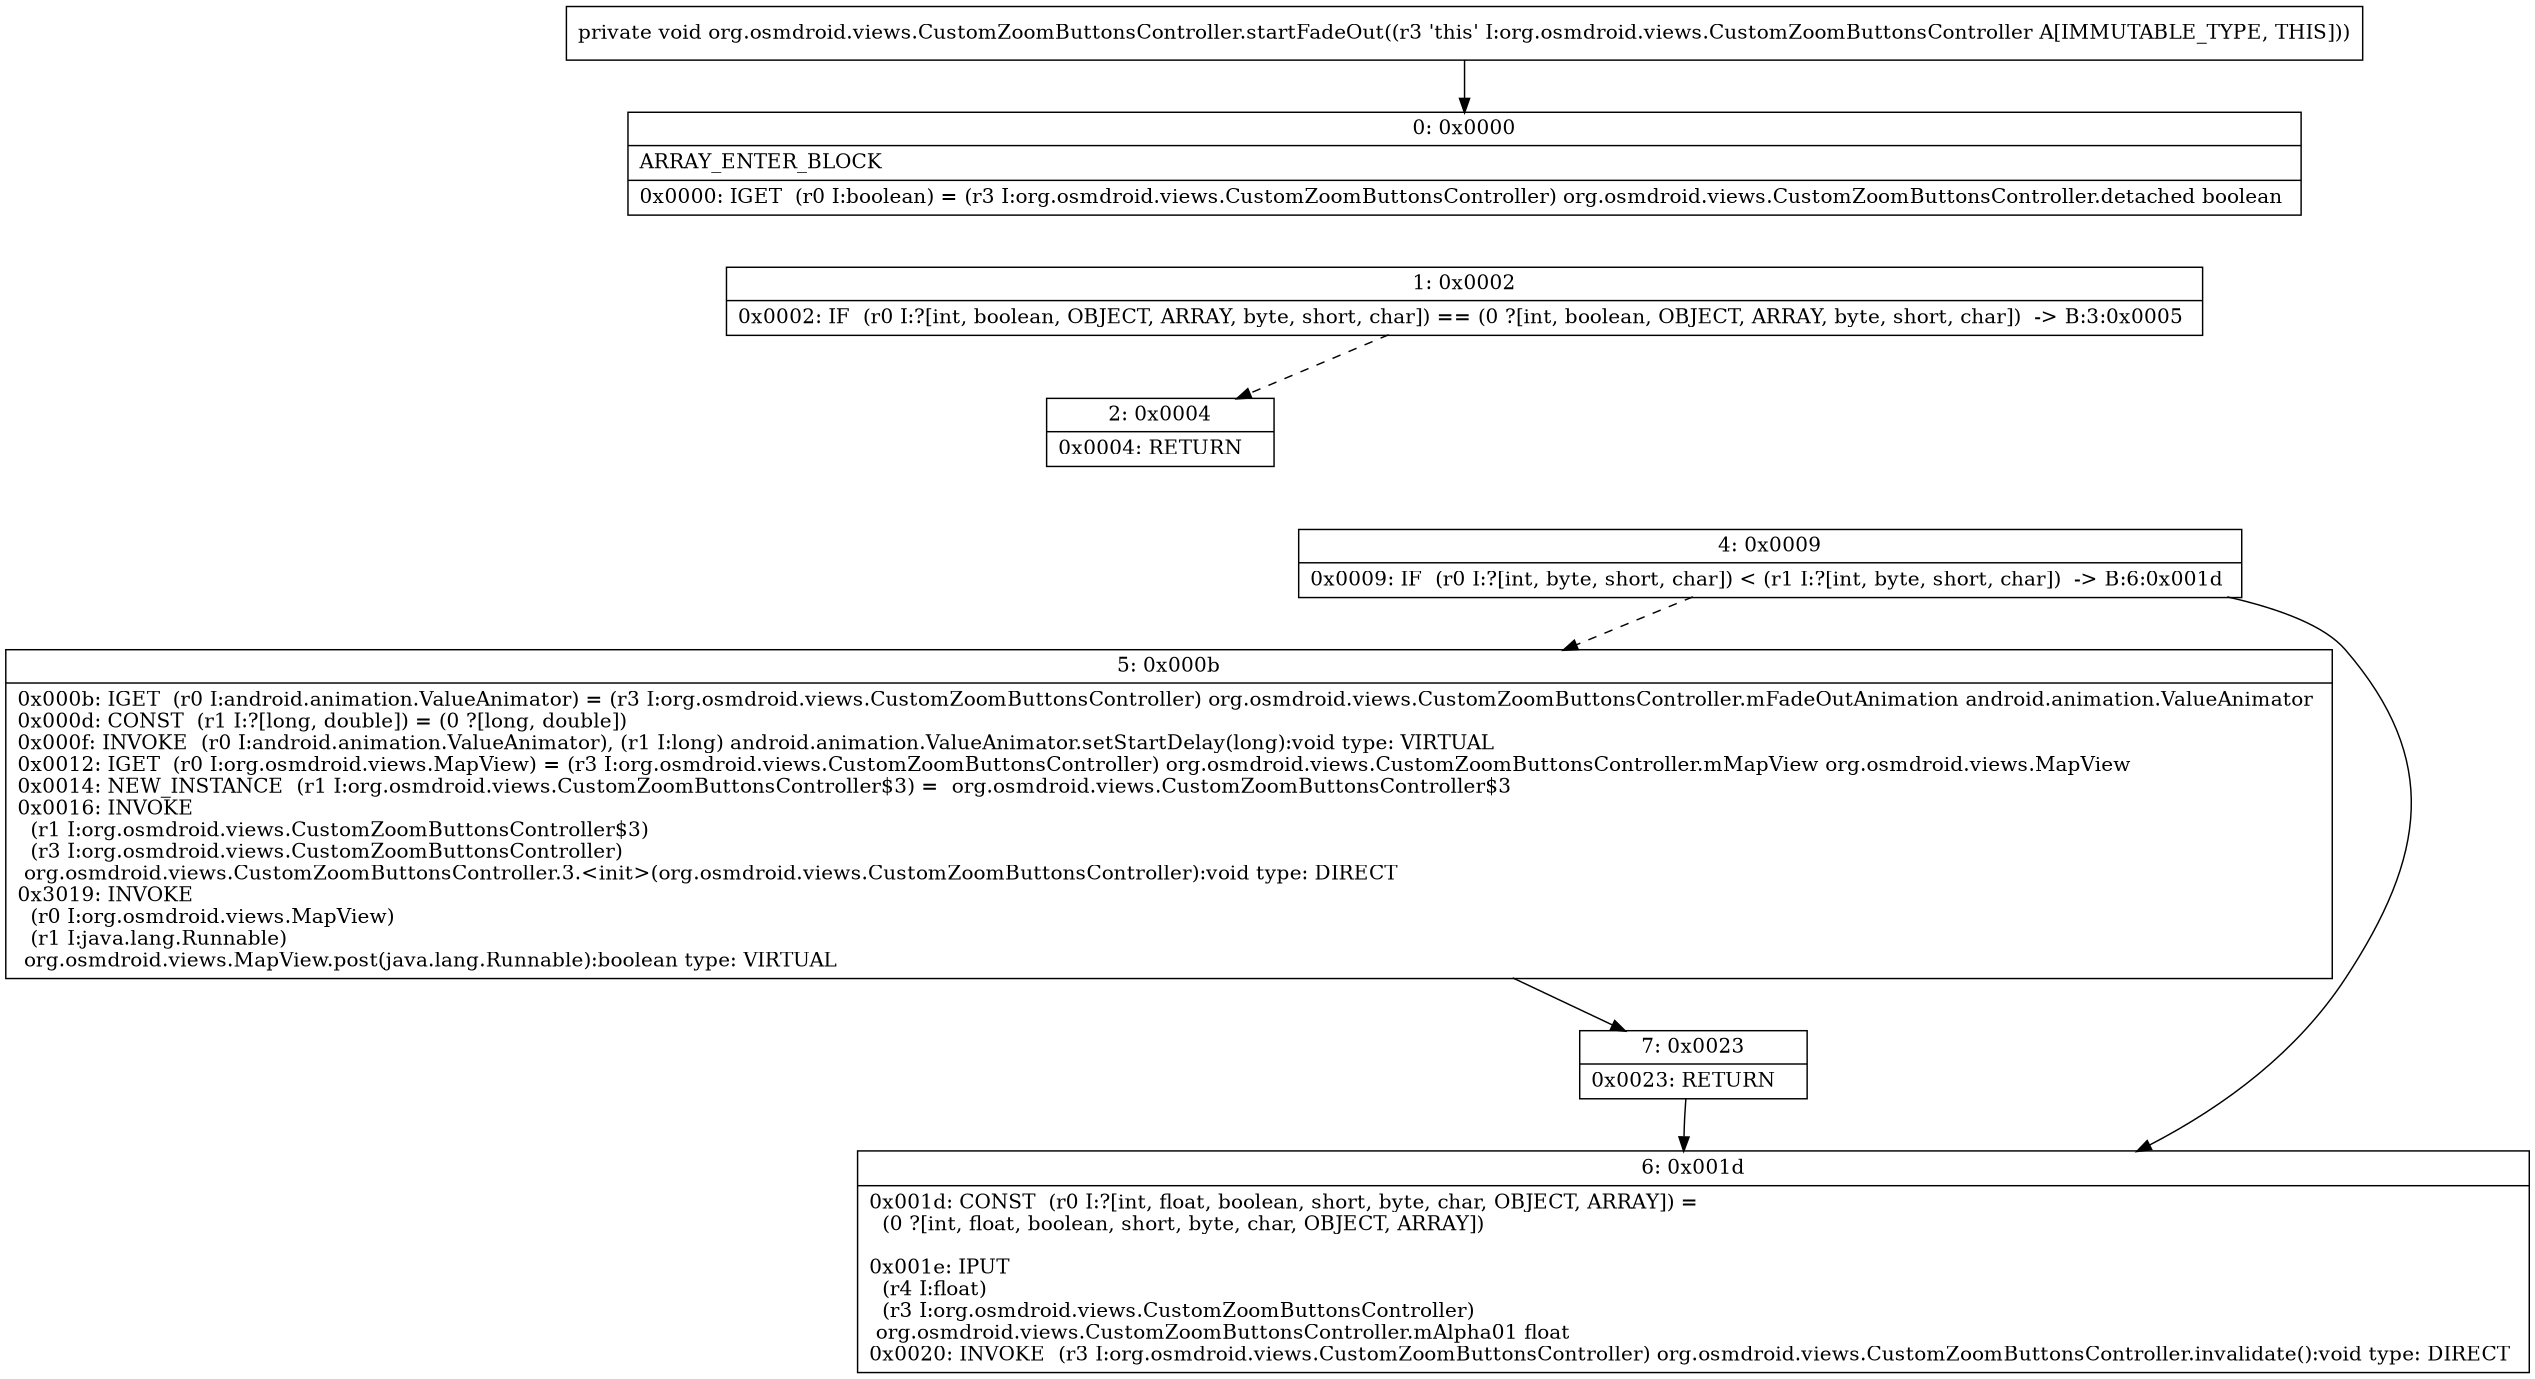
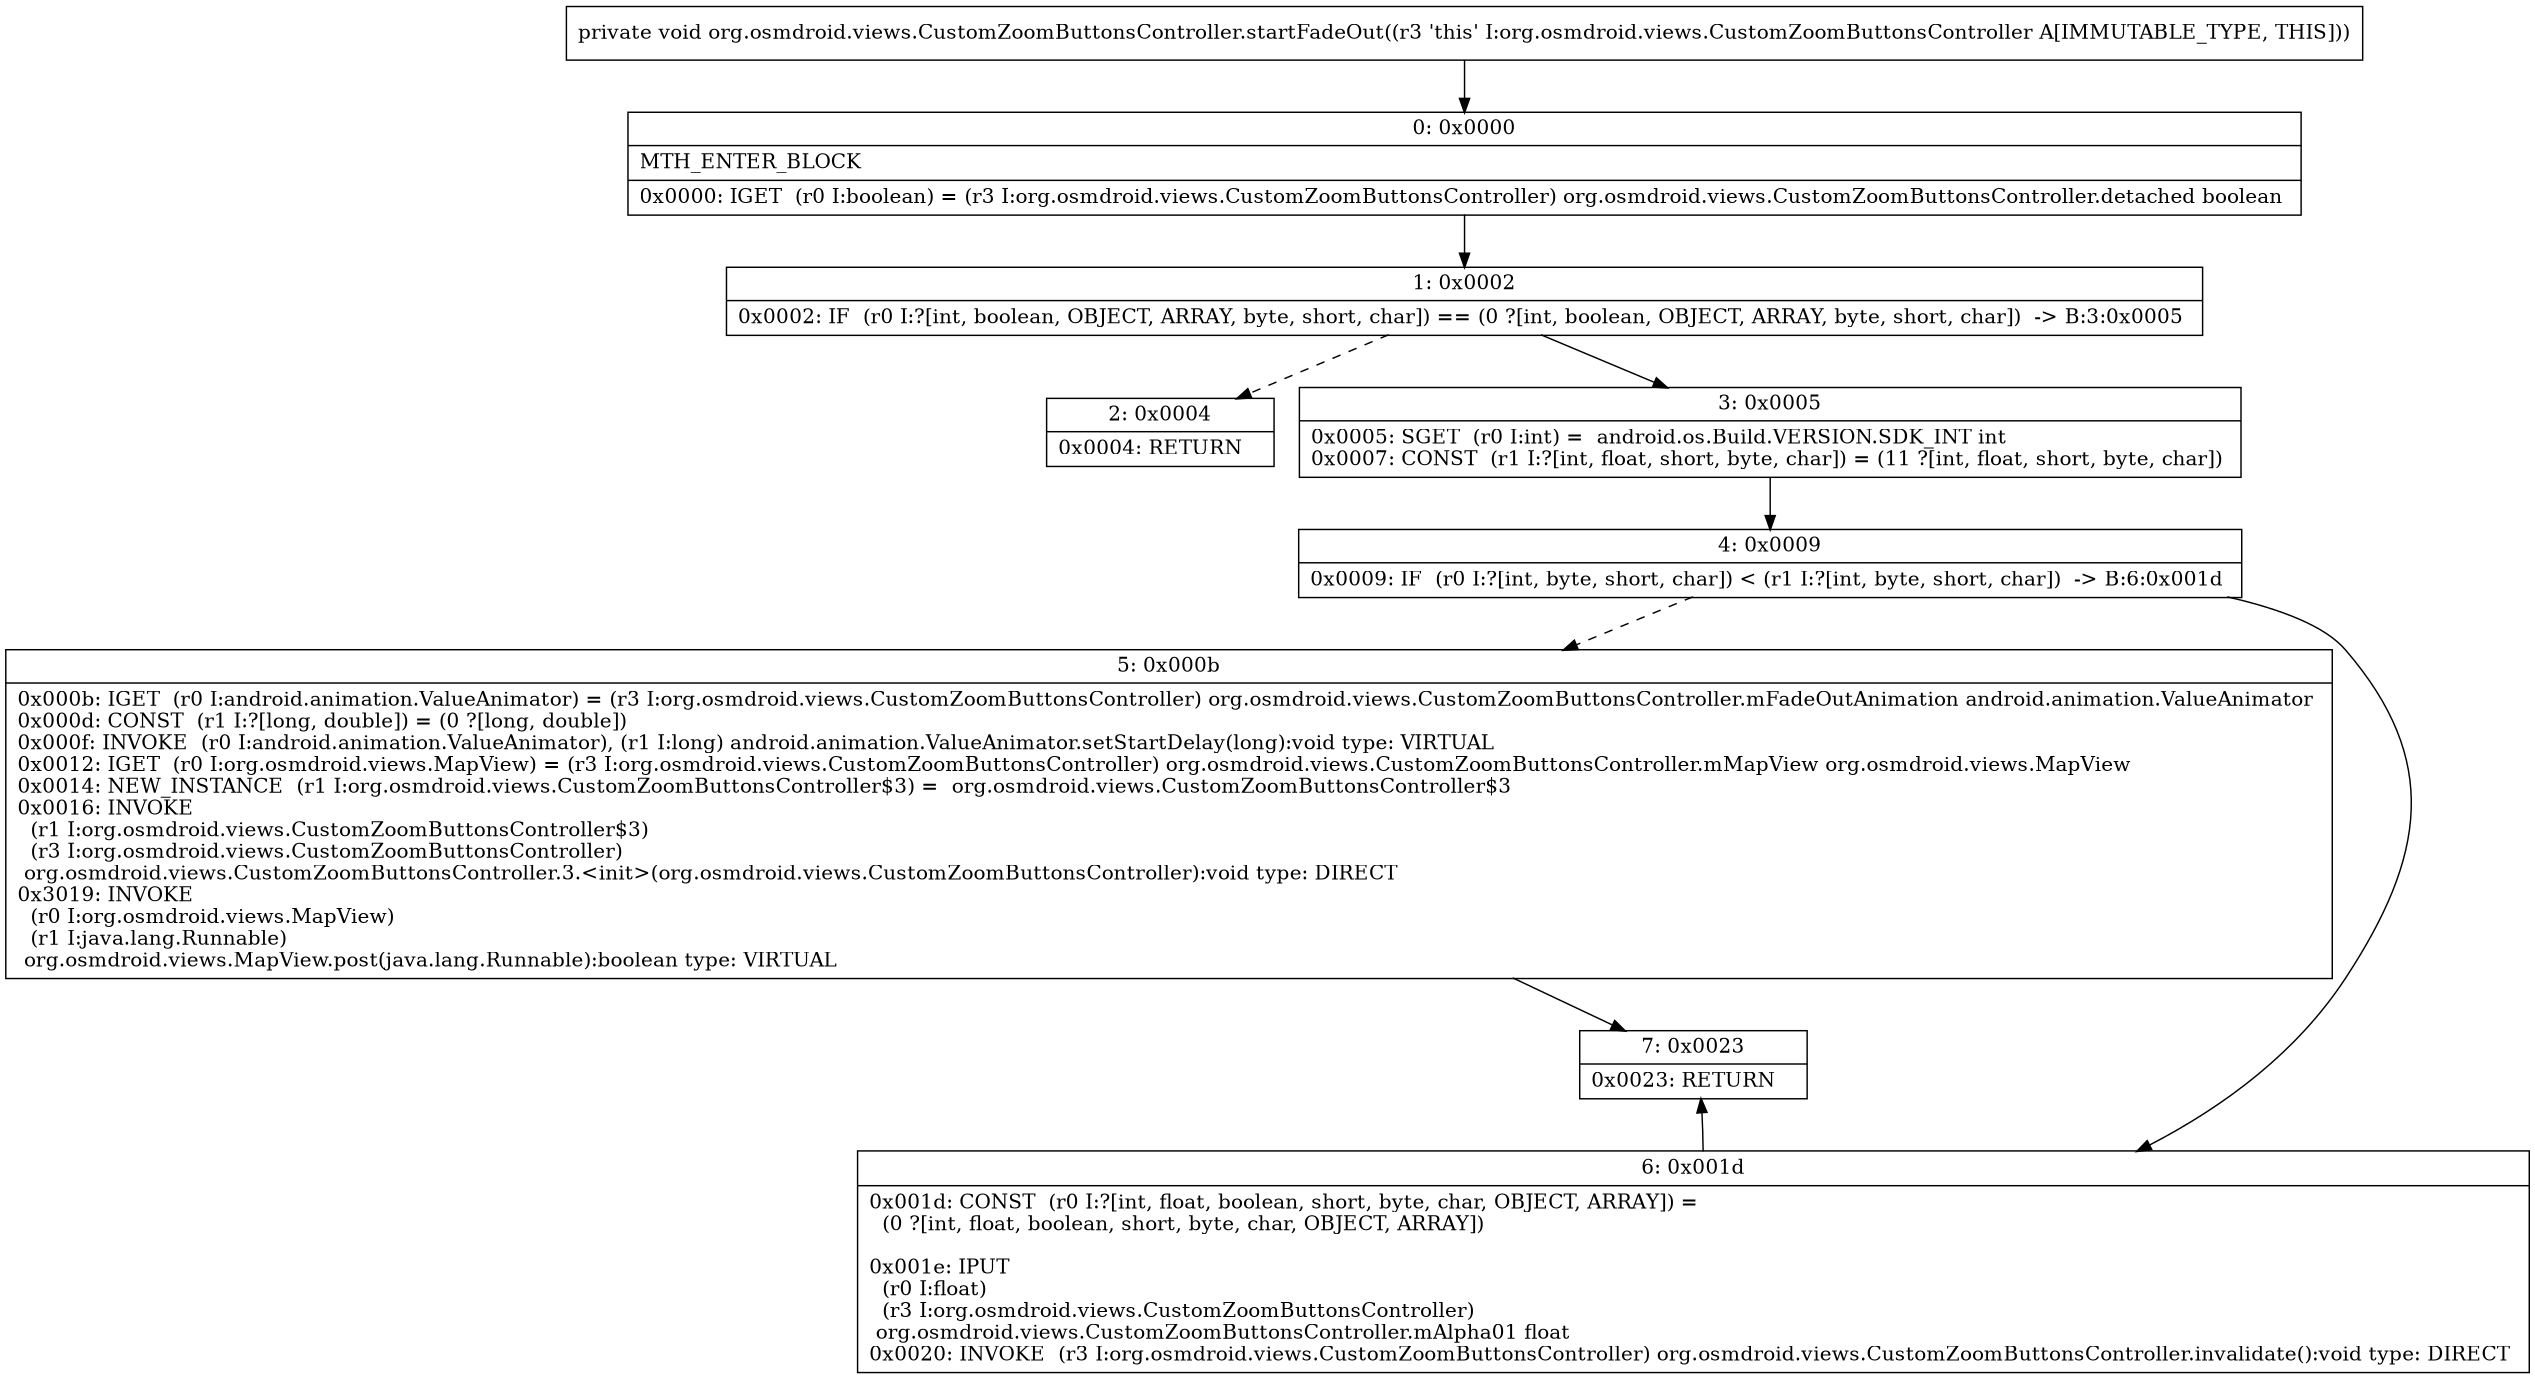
(761, 162) -> (751, 162)
none -> (1465, 234)
none -> (1770, 432)
(1685, 1117) -> (1703, 1132)
(929, 1289) -> (929, 1289)
